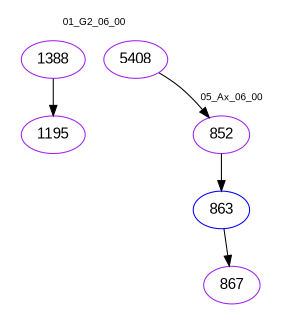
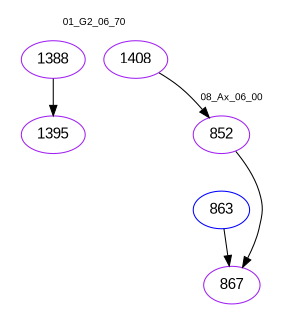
(95, 22) -> (95, 22)
(136, 60) -> (136, 60)
(232, 98) -> (232, 98)
(53, 135) -> (53, 135)
(221, 167) -> (262, 202)
